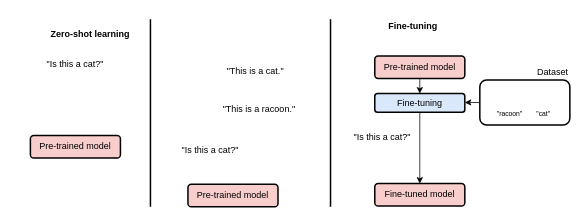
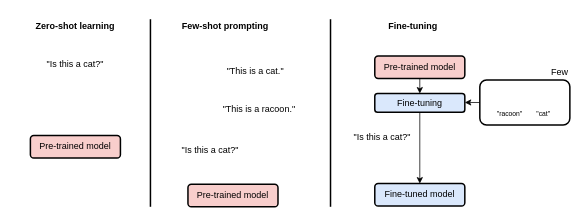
none -> (225, 27)
(90, 34) -> (75, 27)
(550, 72) -> (561, 72)
(420, 195) -> (420, 195)
